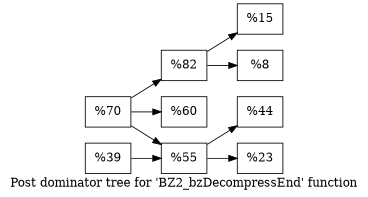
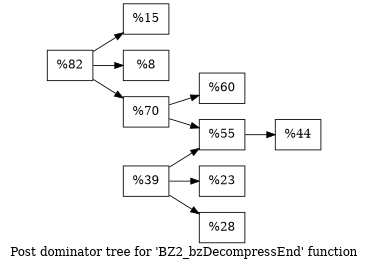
(143, 91) -> (105, 86)
(218, 158) -> (180, 181)
none -> (222, 228)
